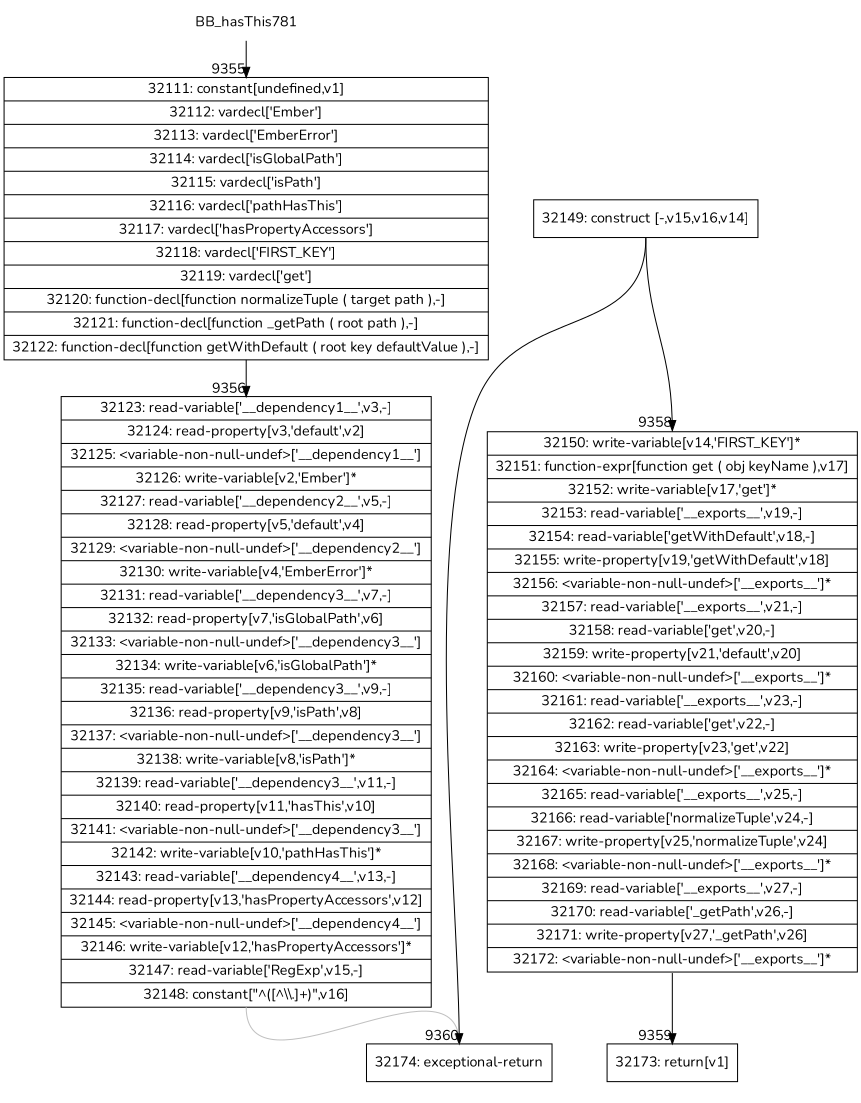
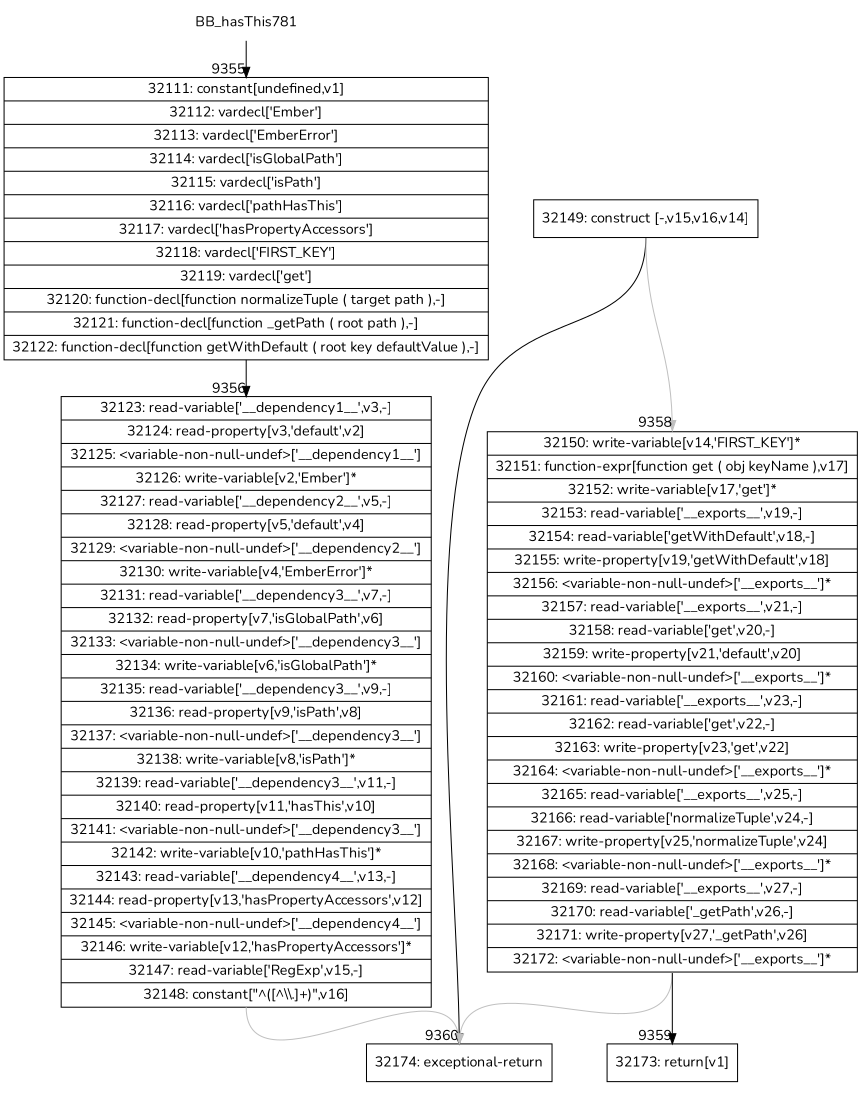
(658, 329) -> (658, 329)
none -> (571, 1009)
